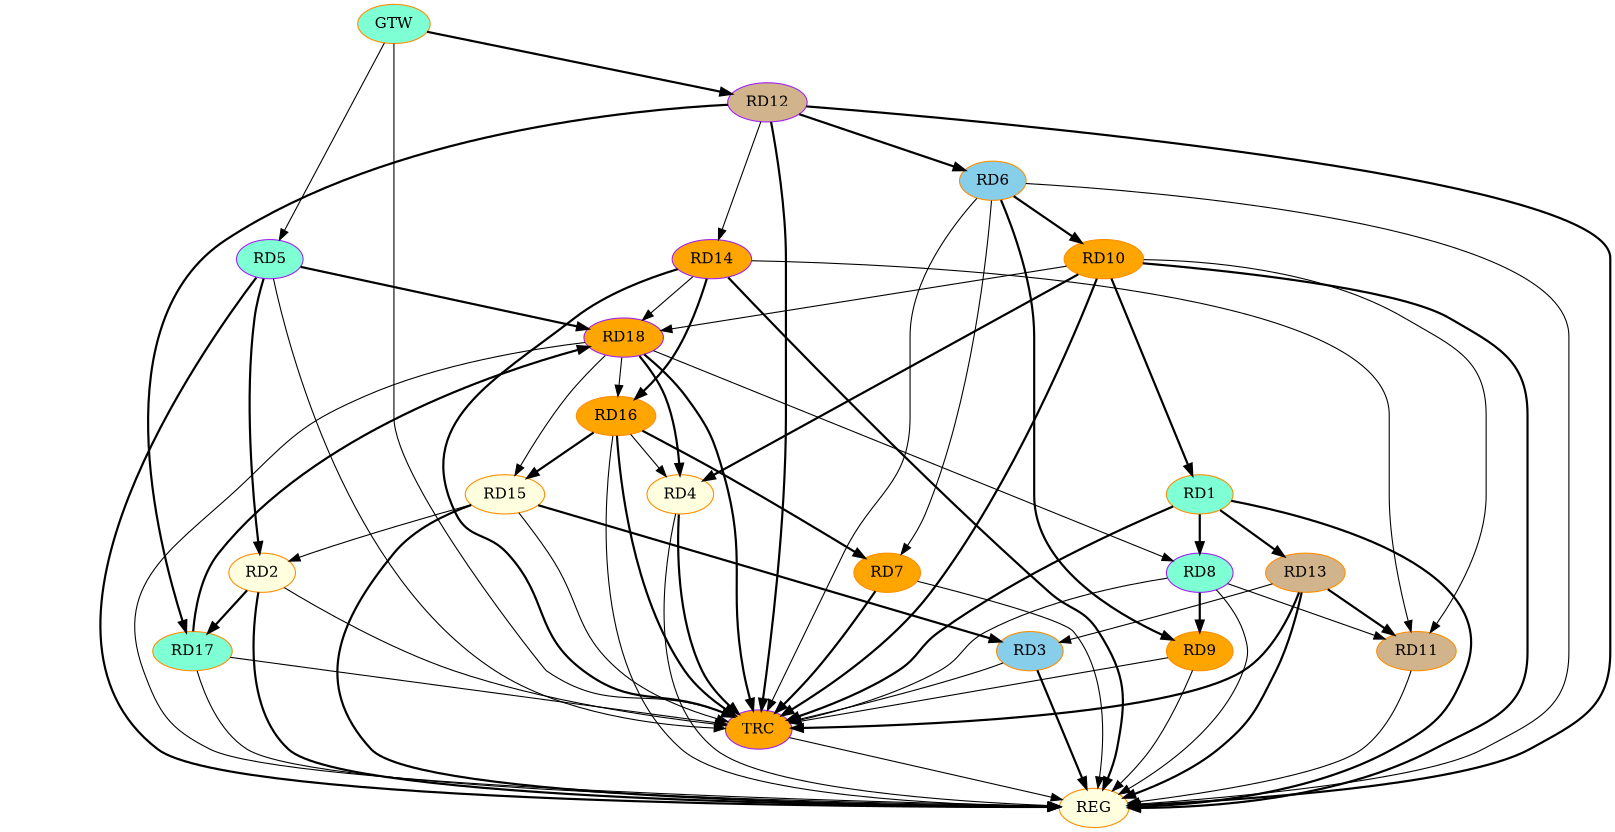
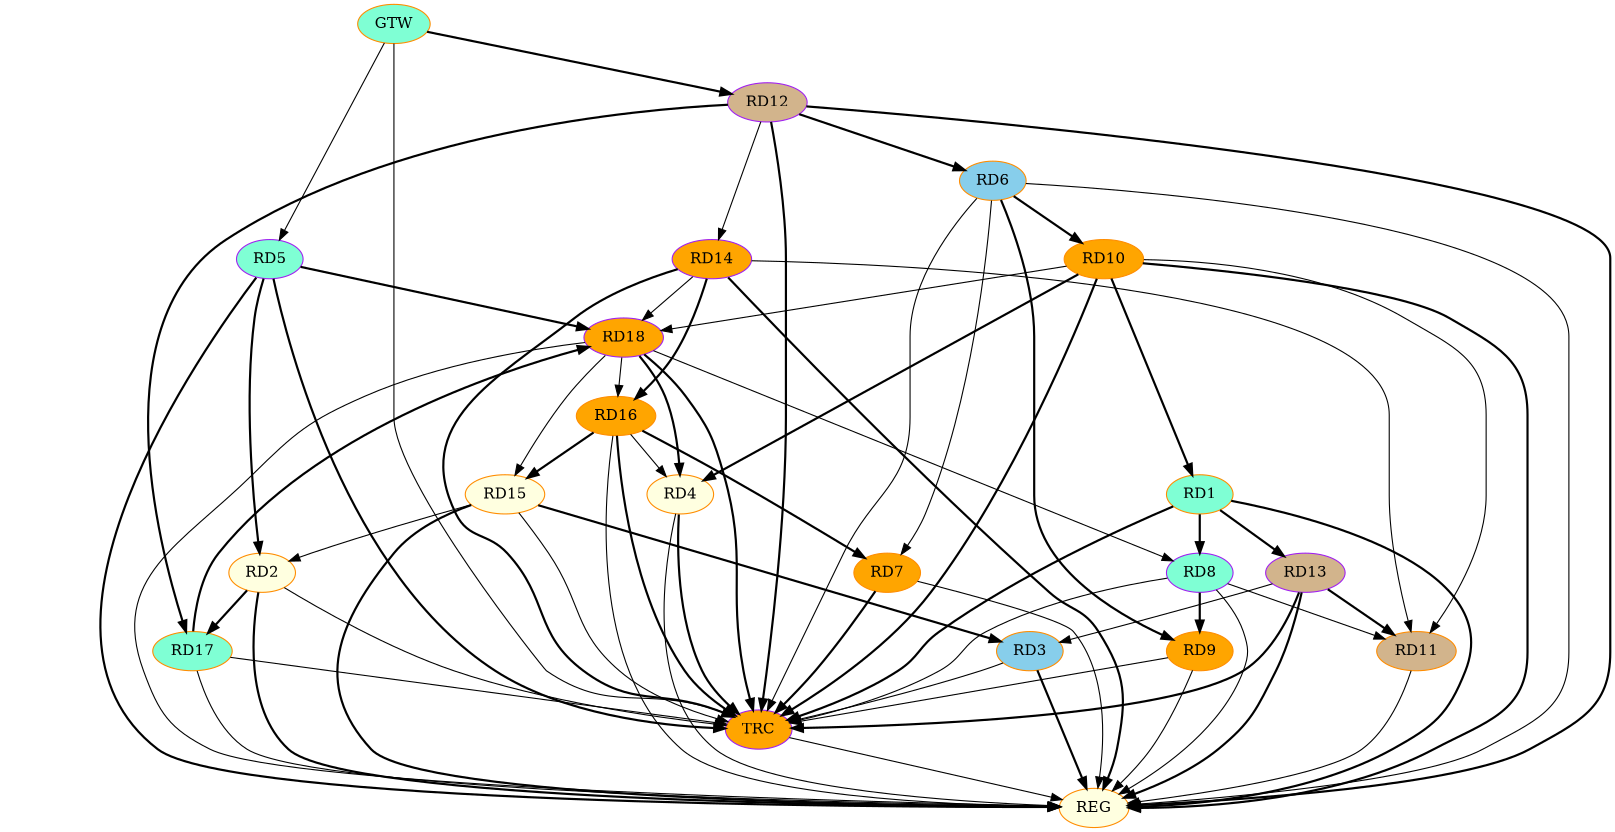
(1305, 573) -> (1305, 573)
(411, 591) -> (411, 591)
